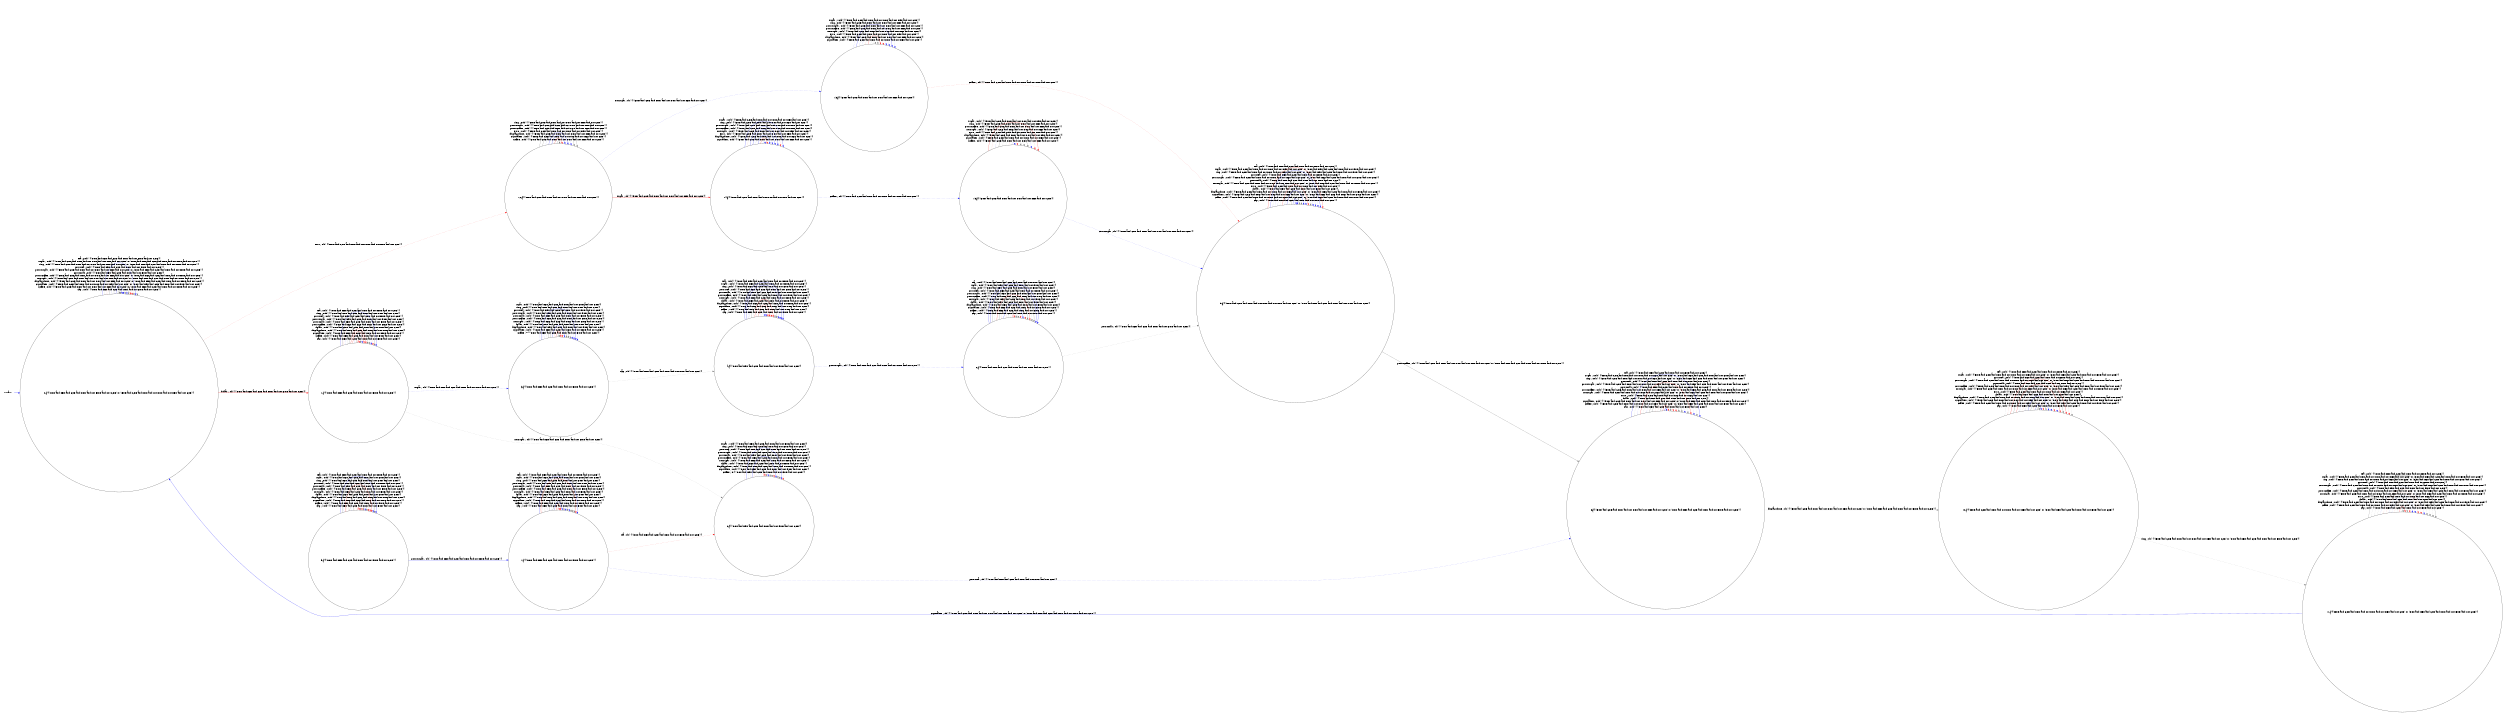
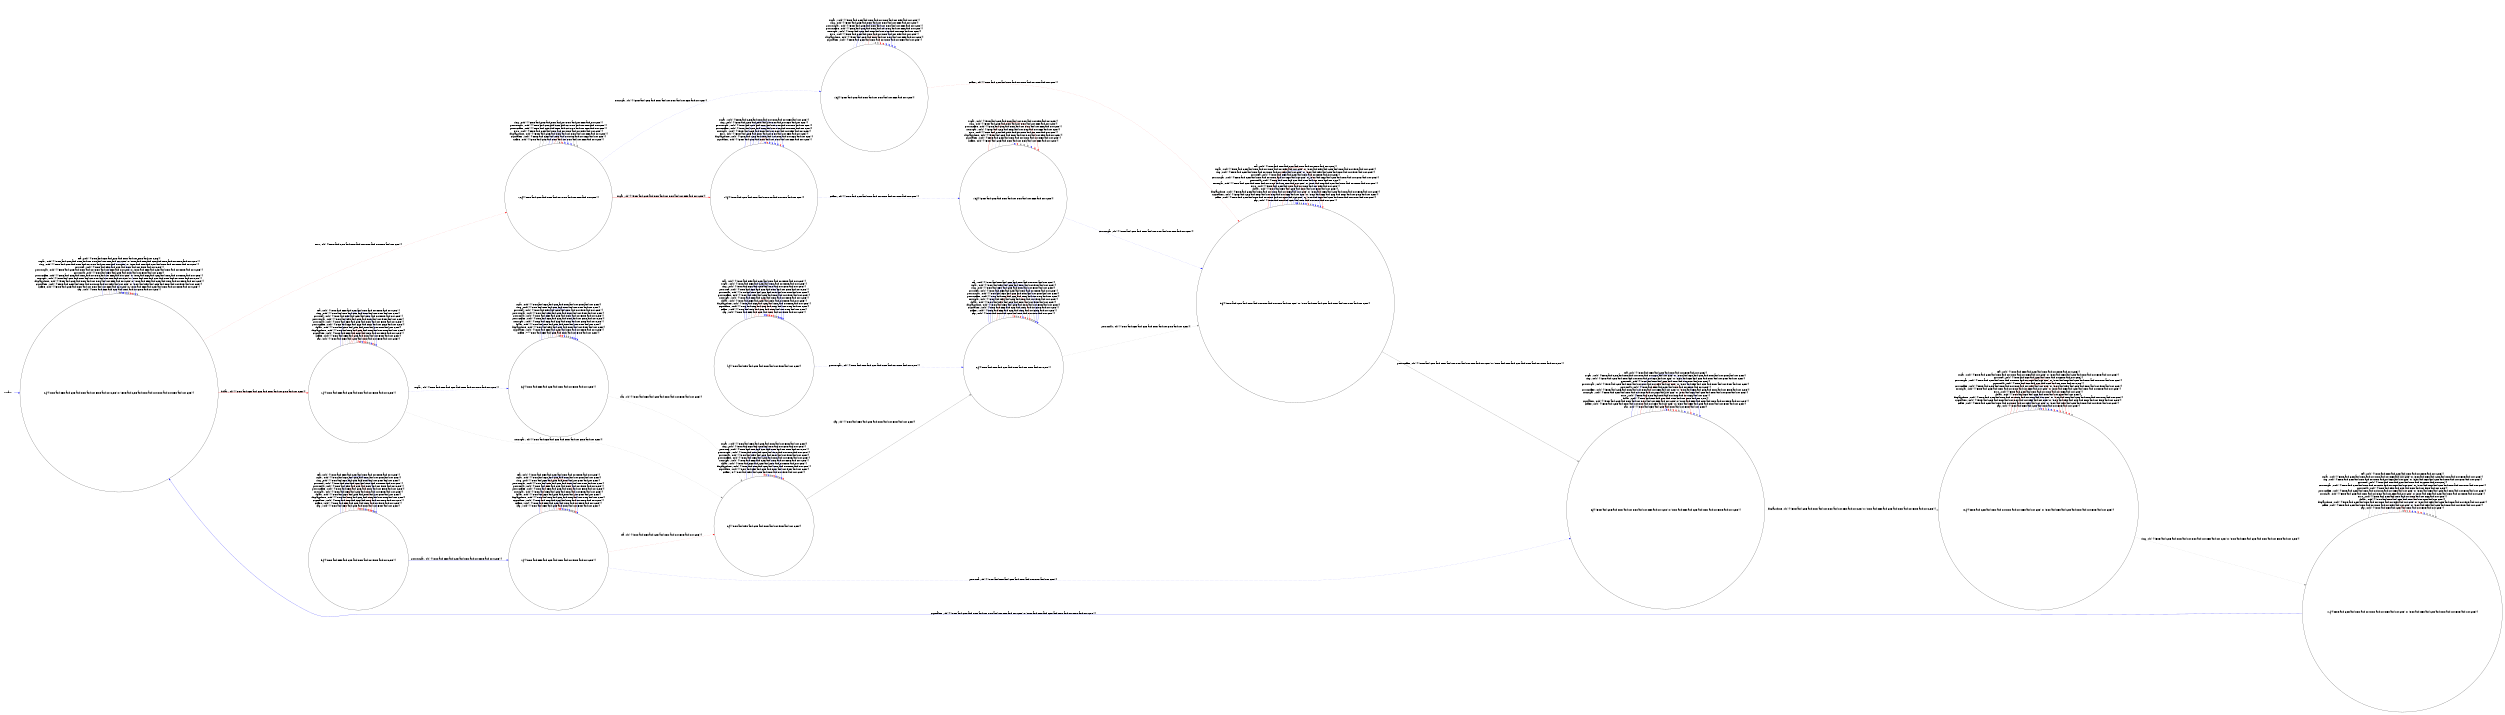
(660, 377) -> (684, 424)
none -> (888, 447)
